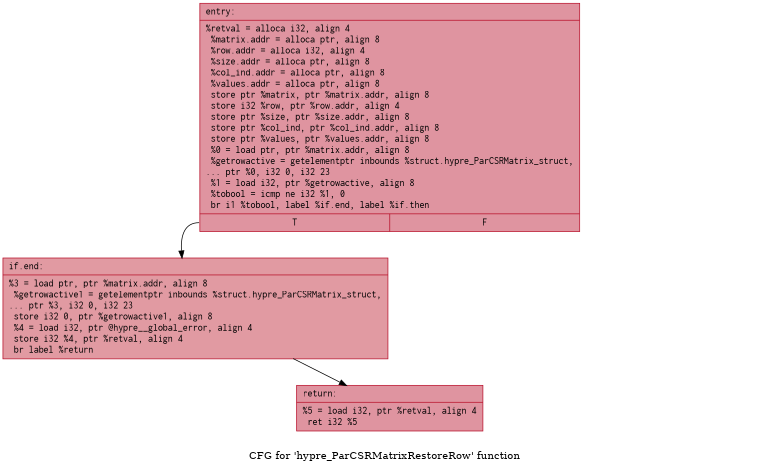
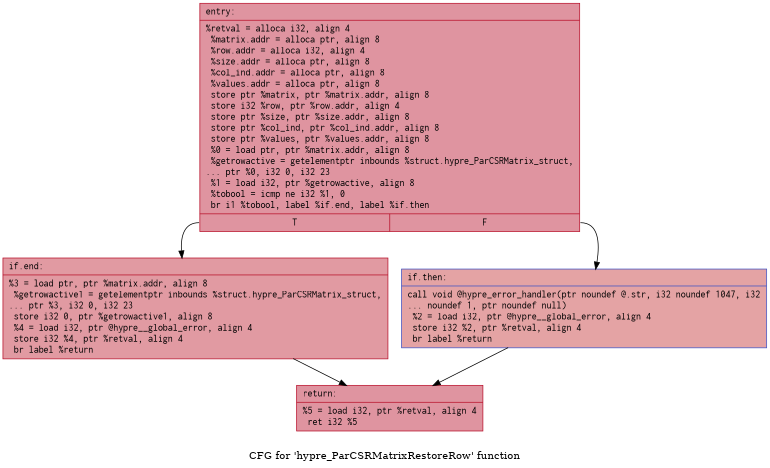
none -> (584, 308)
